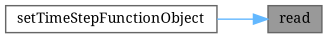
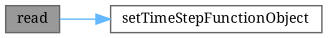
(235, 19) -> (78, 19)
